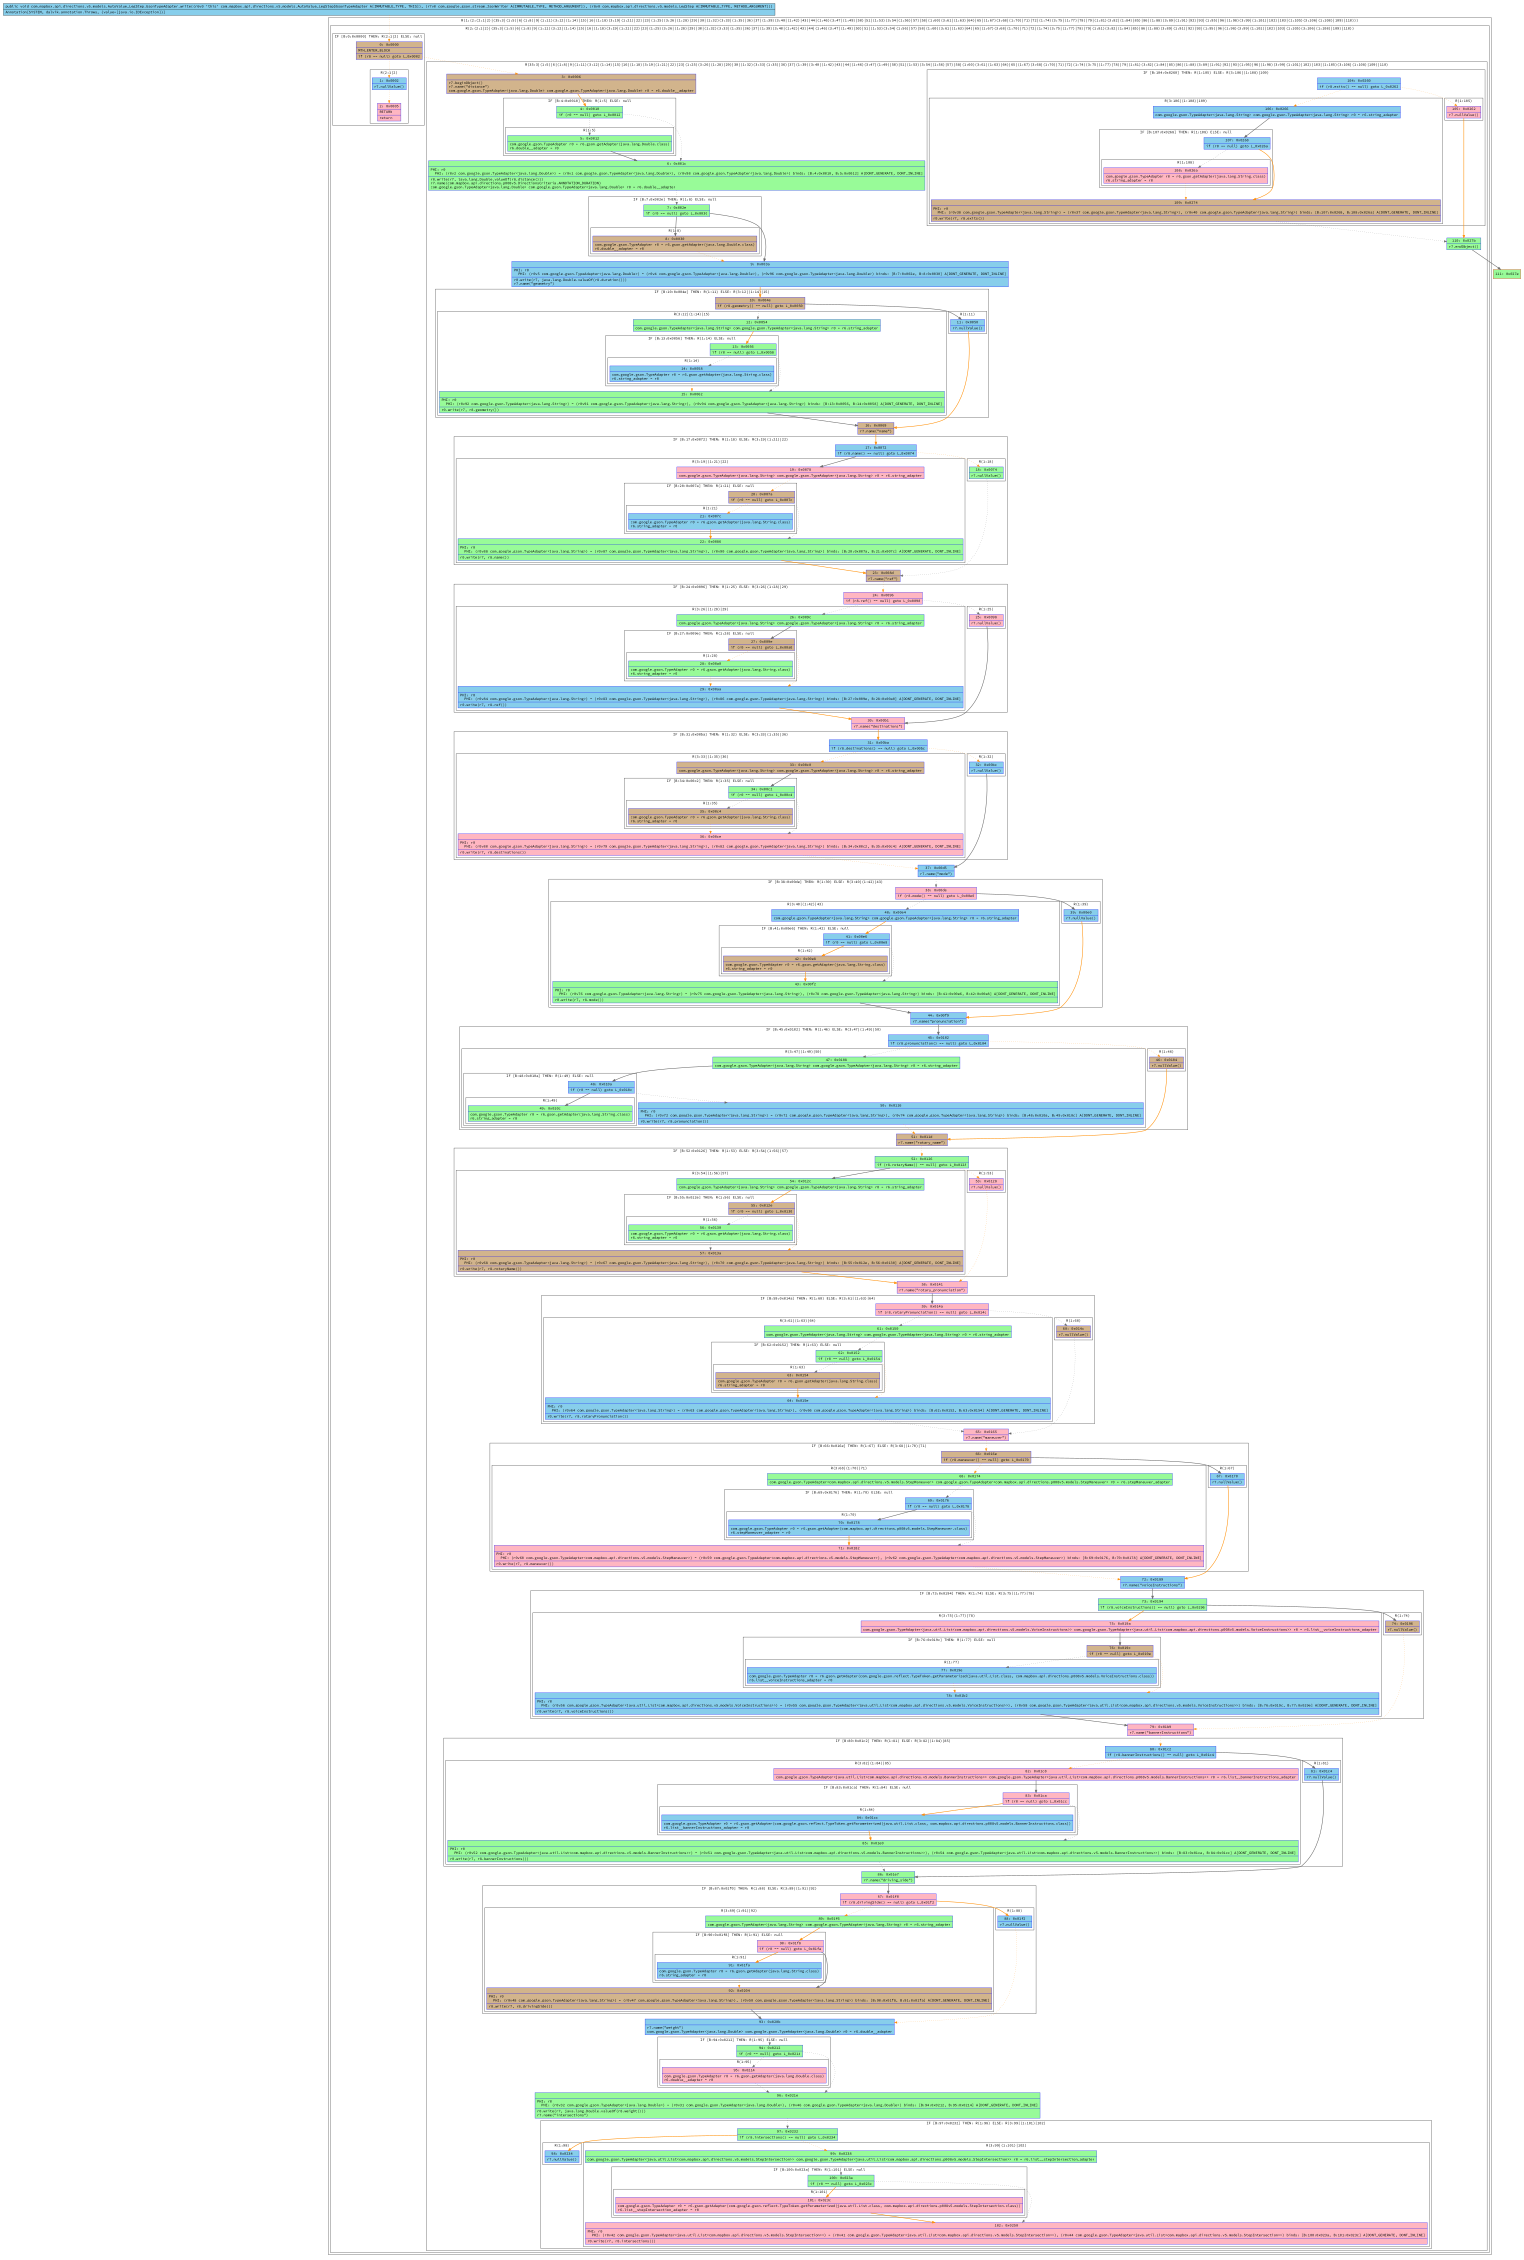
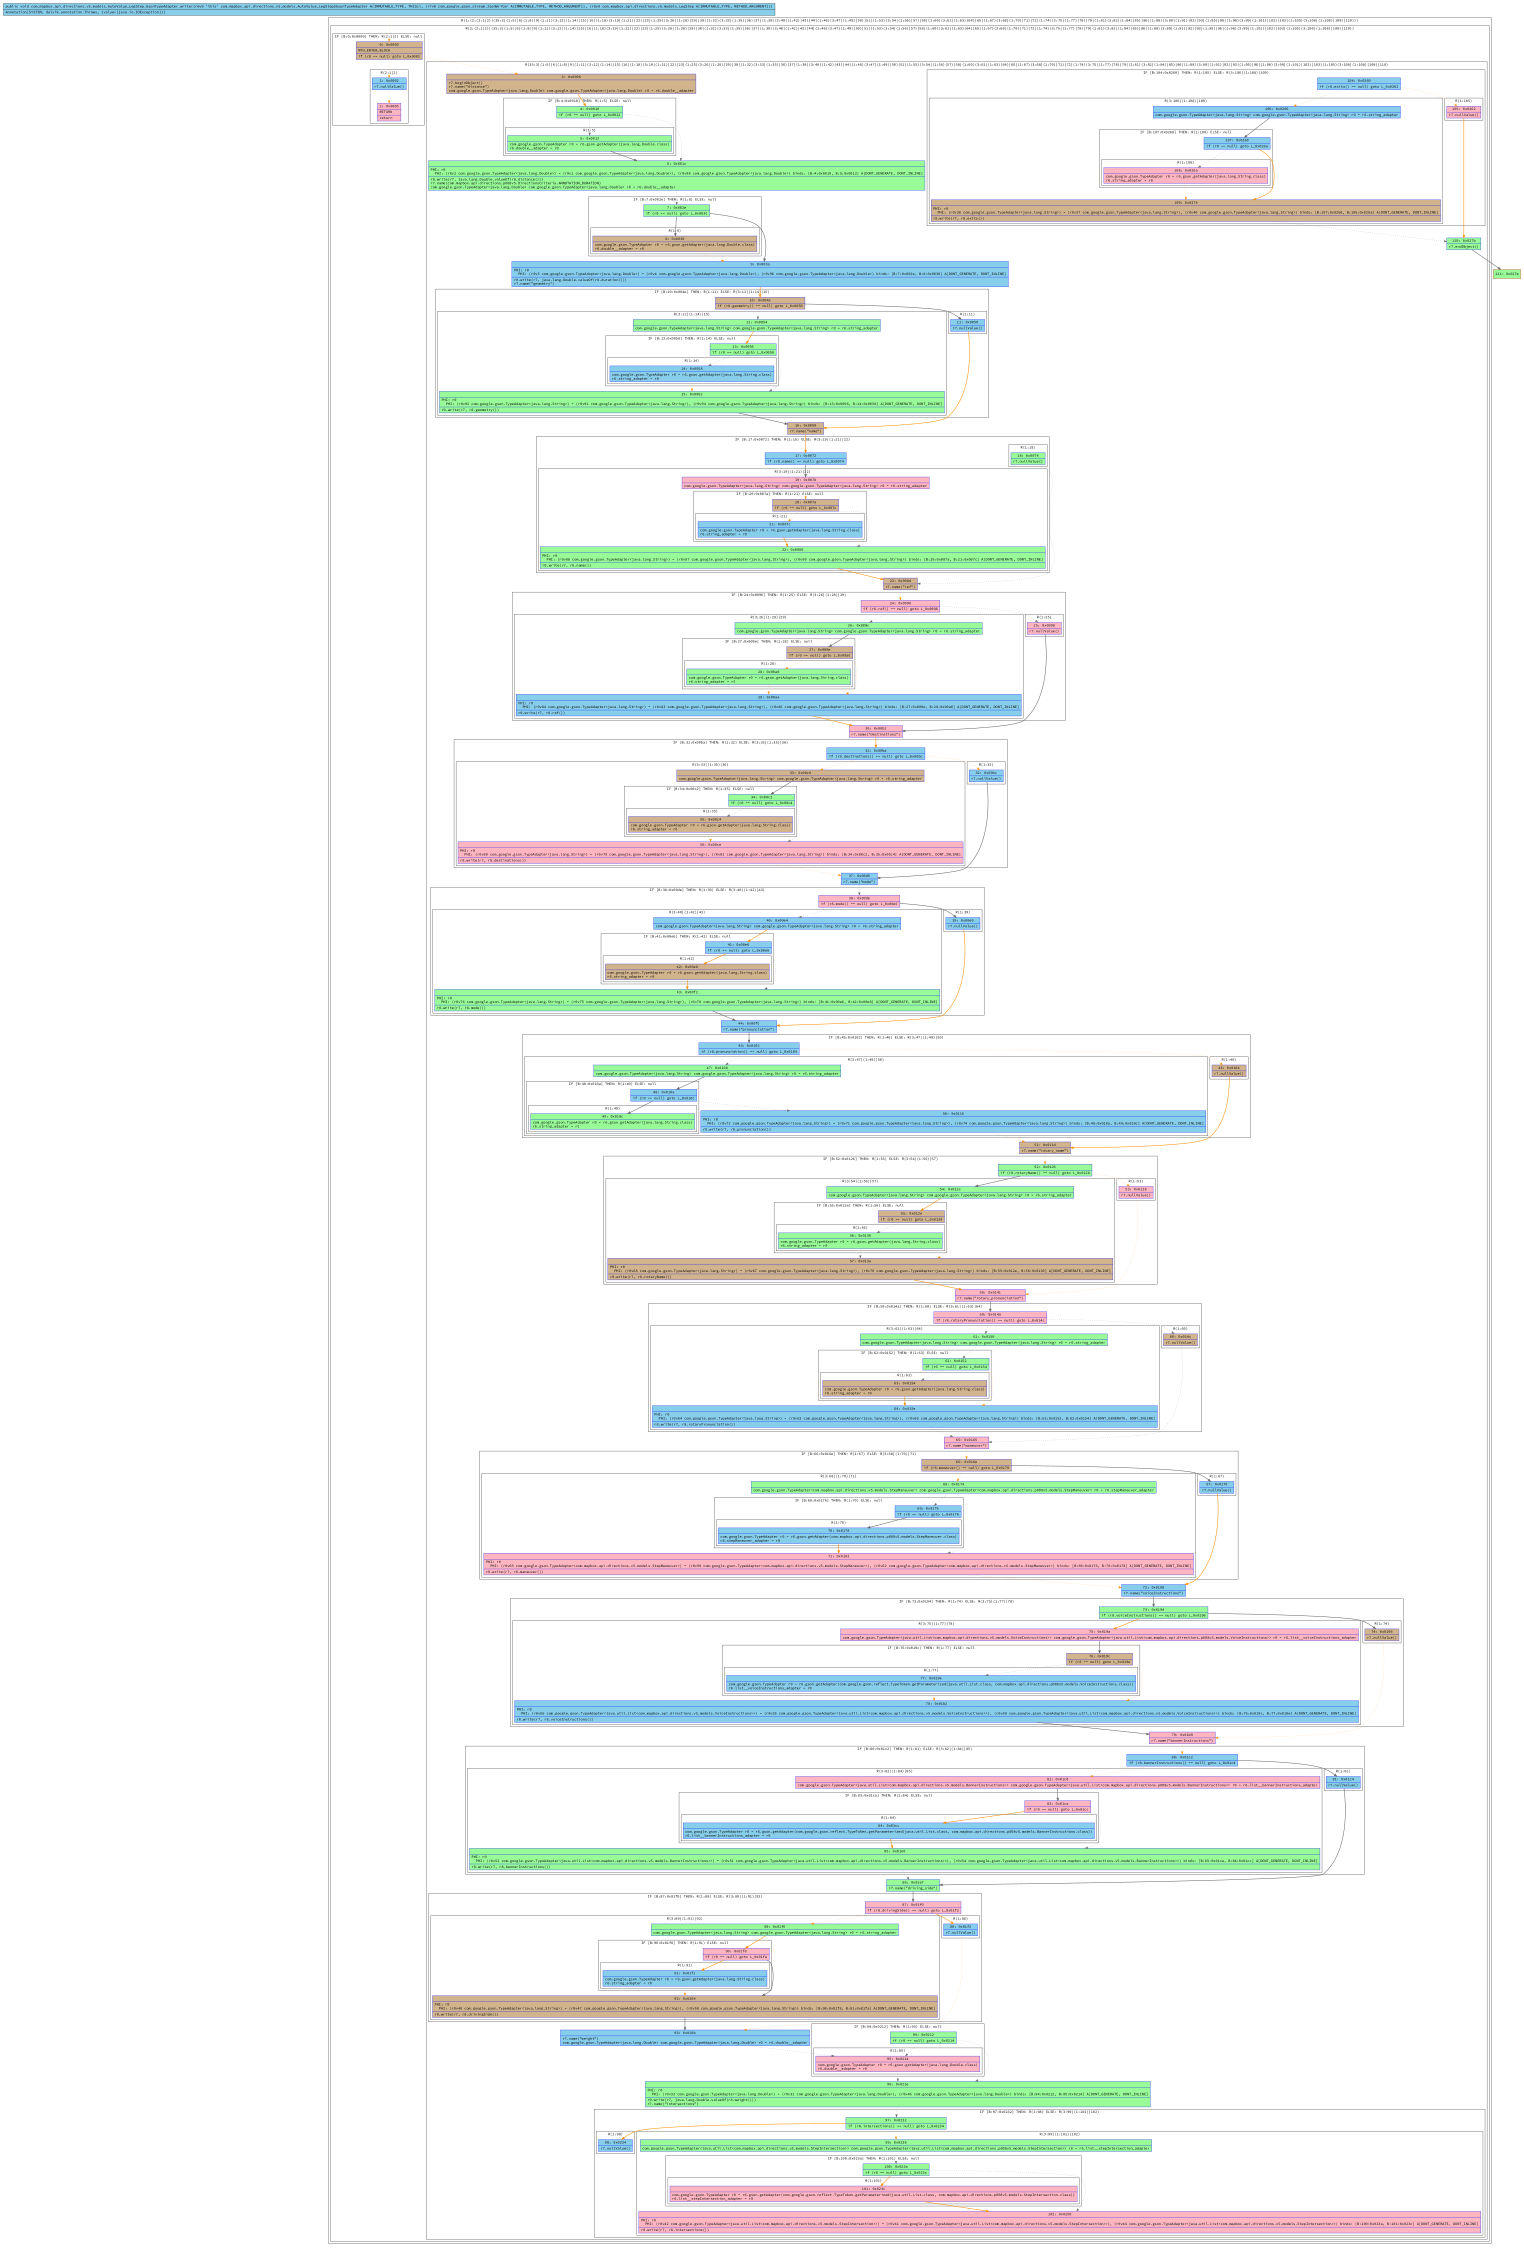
(948, 455) -> none
(770, 2039) -> (790, 2051)
